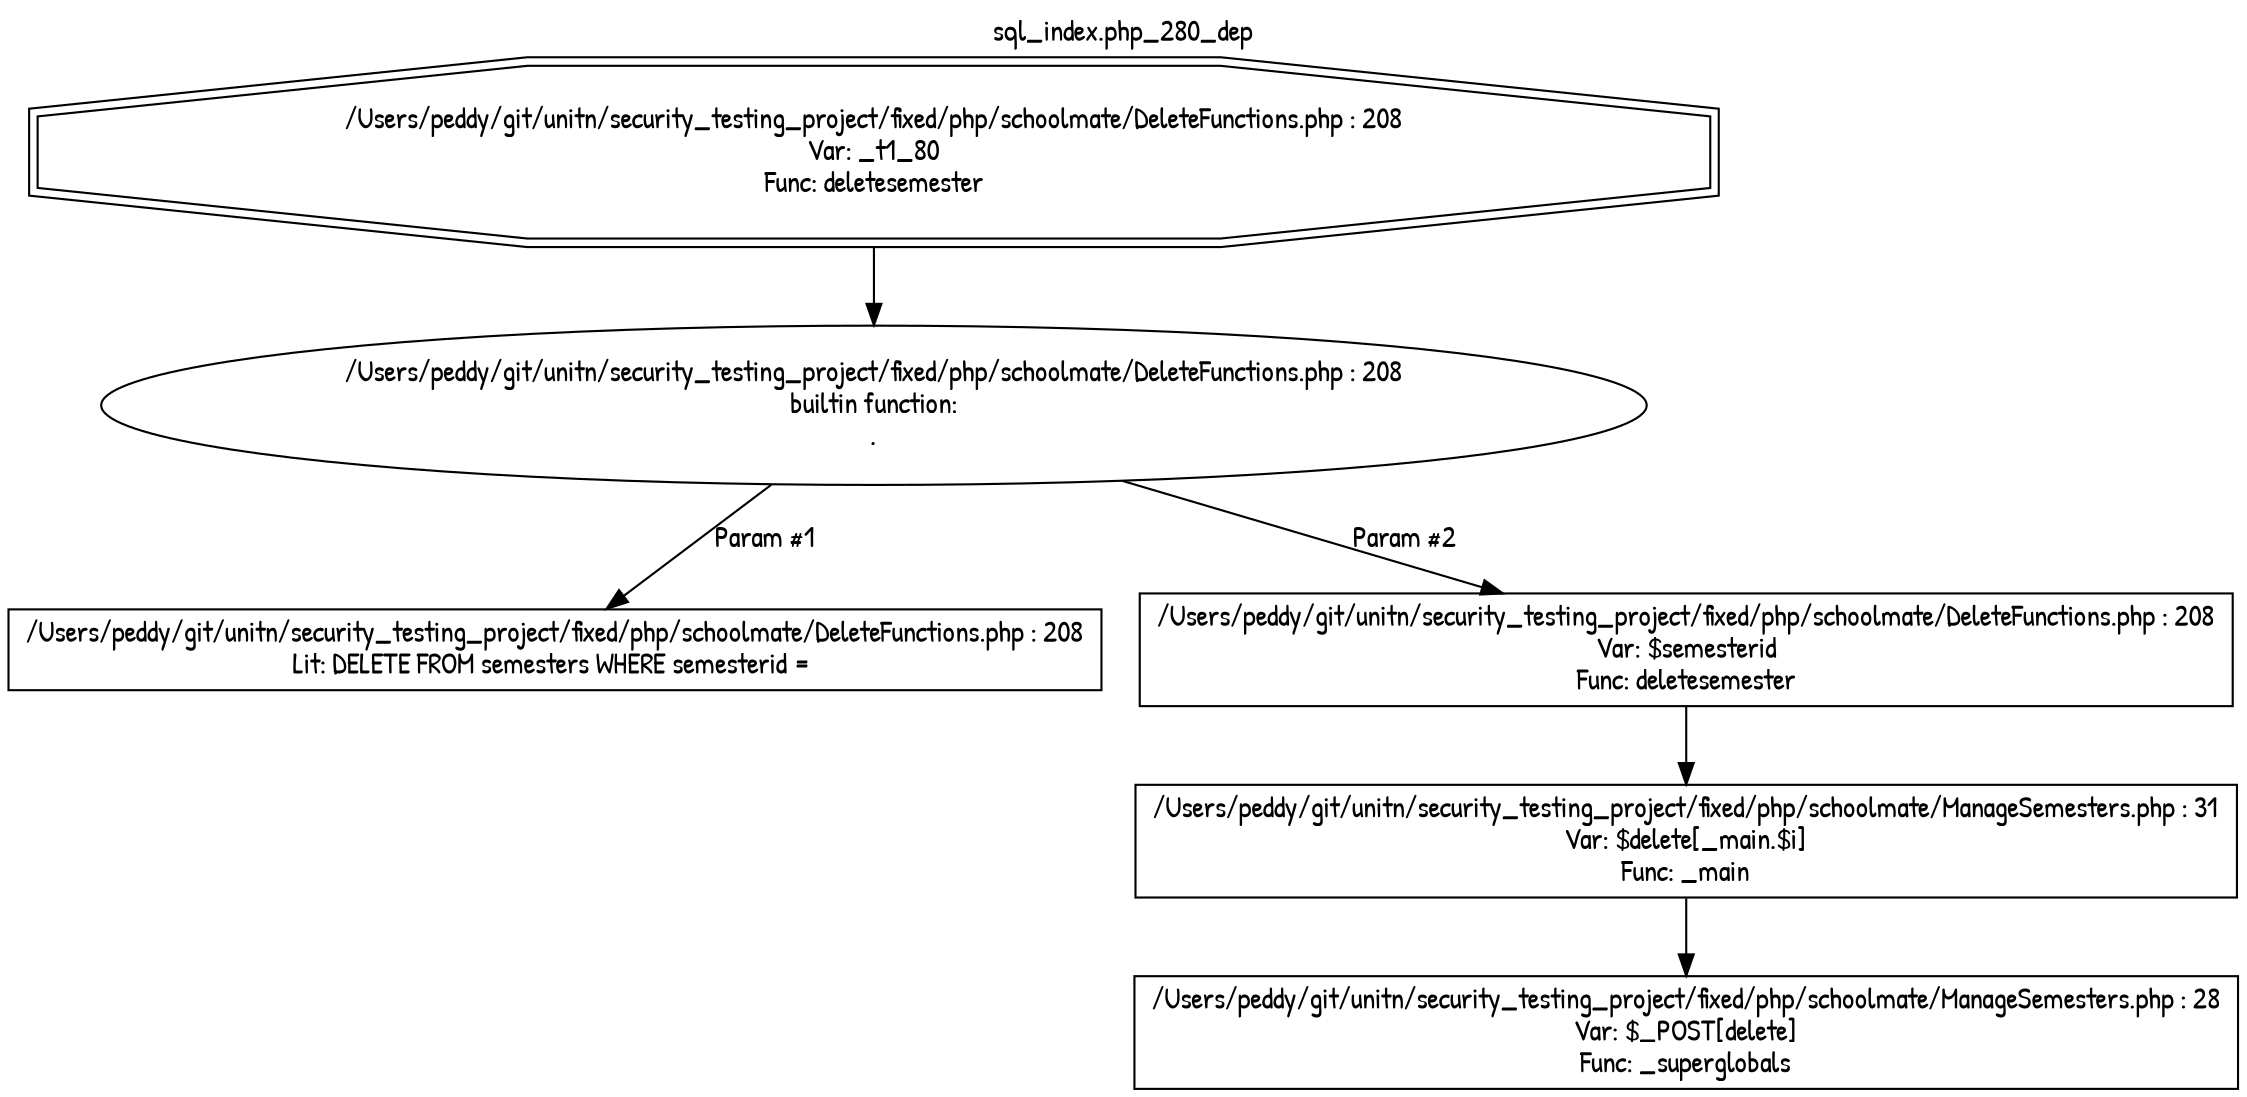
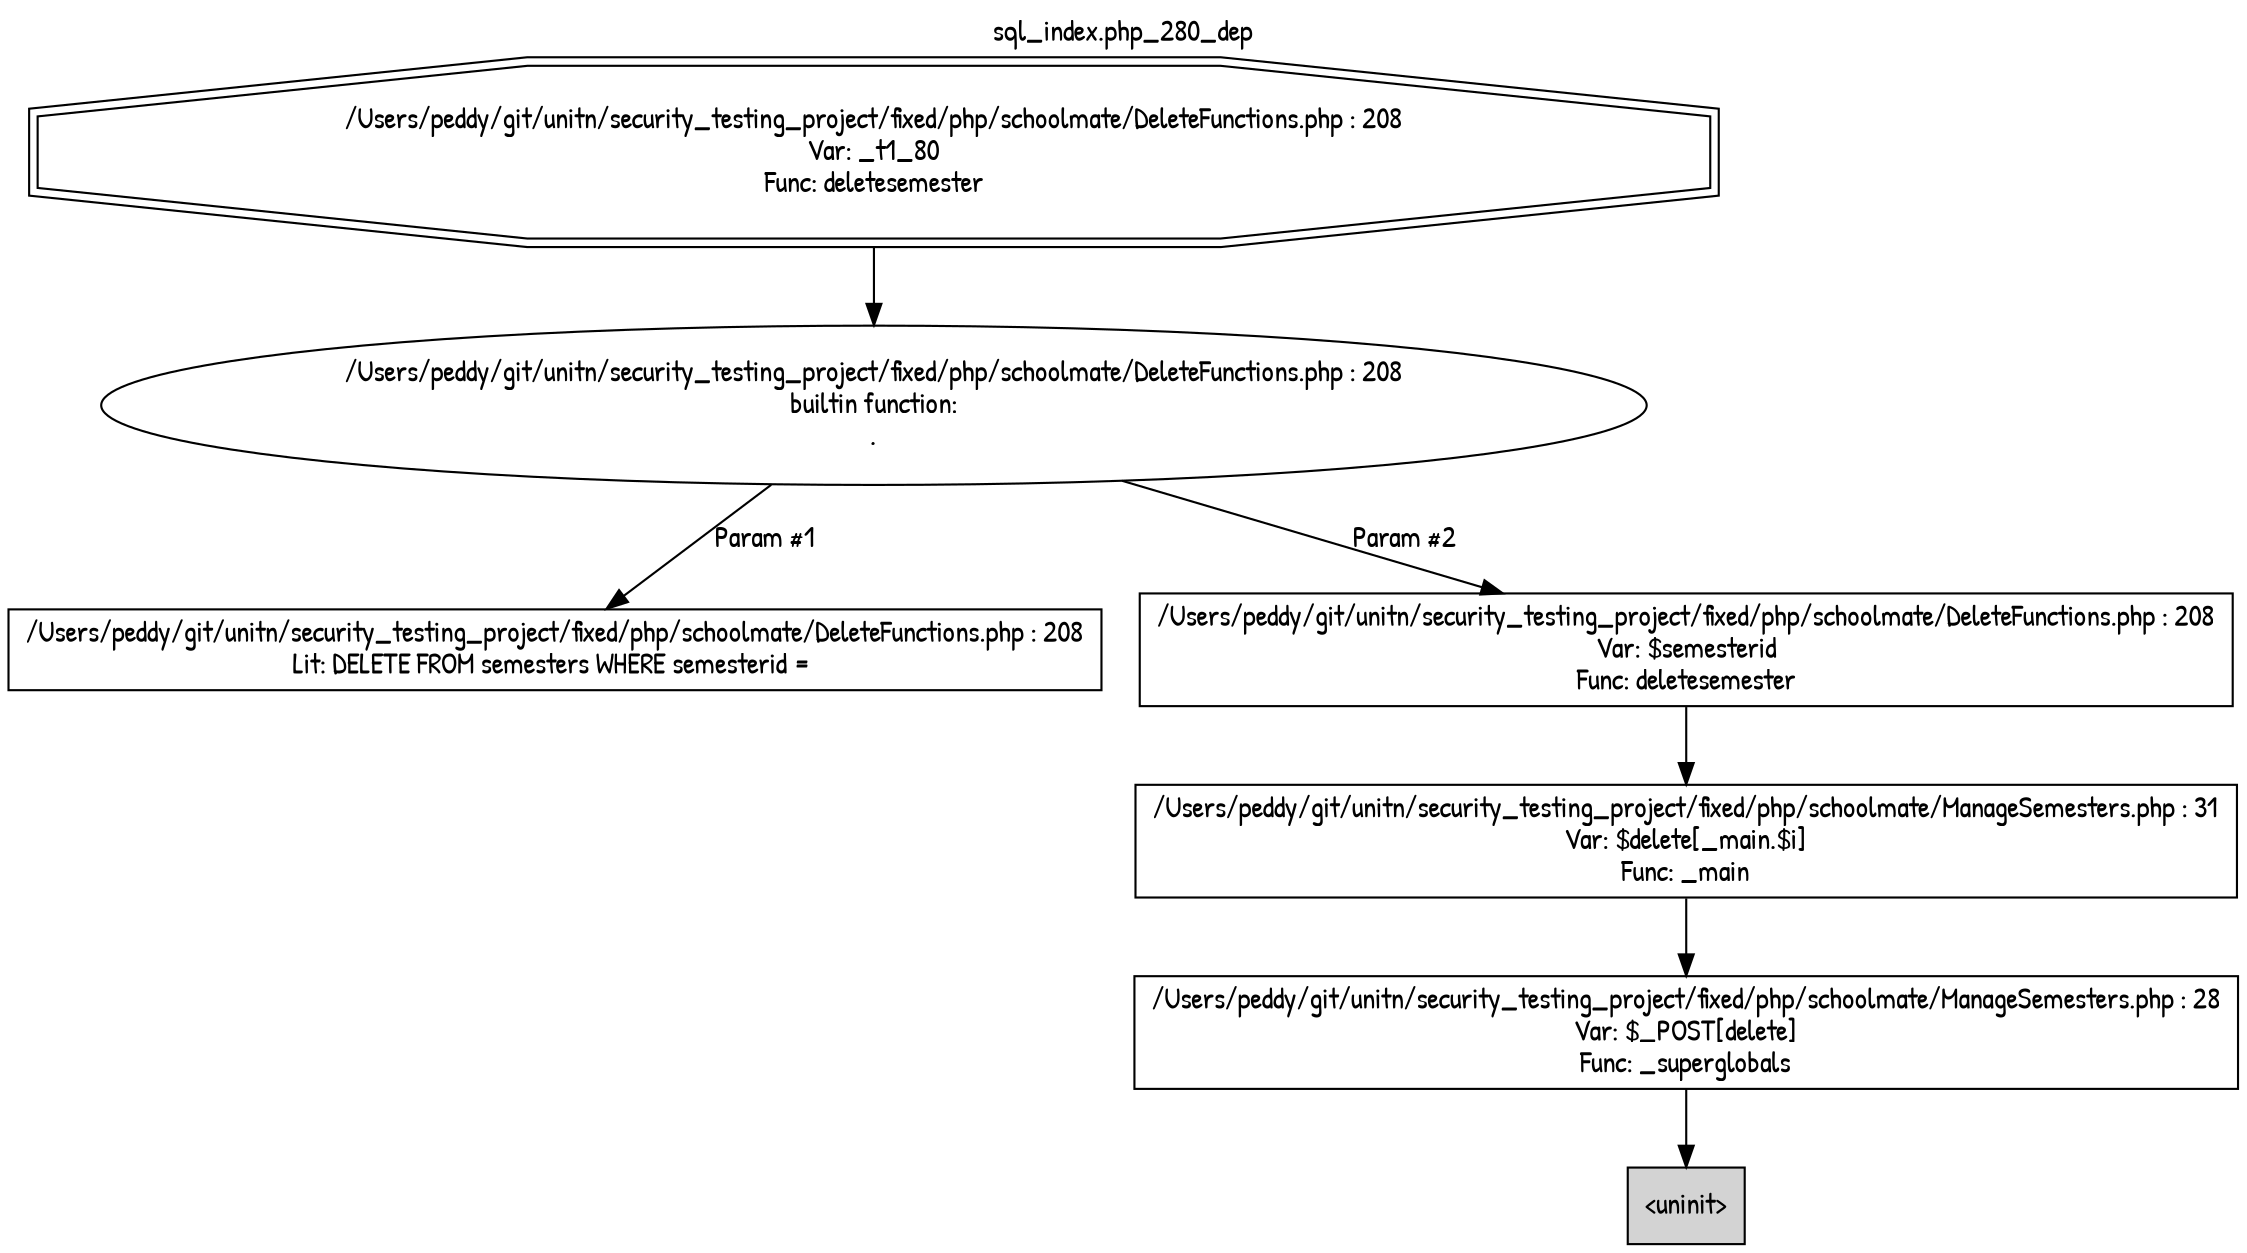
none -> (1686, 1206)
